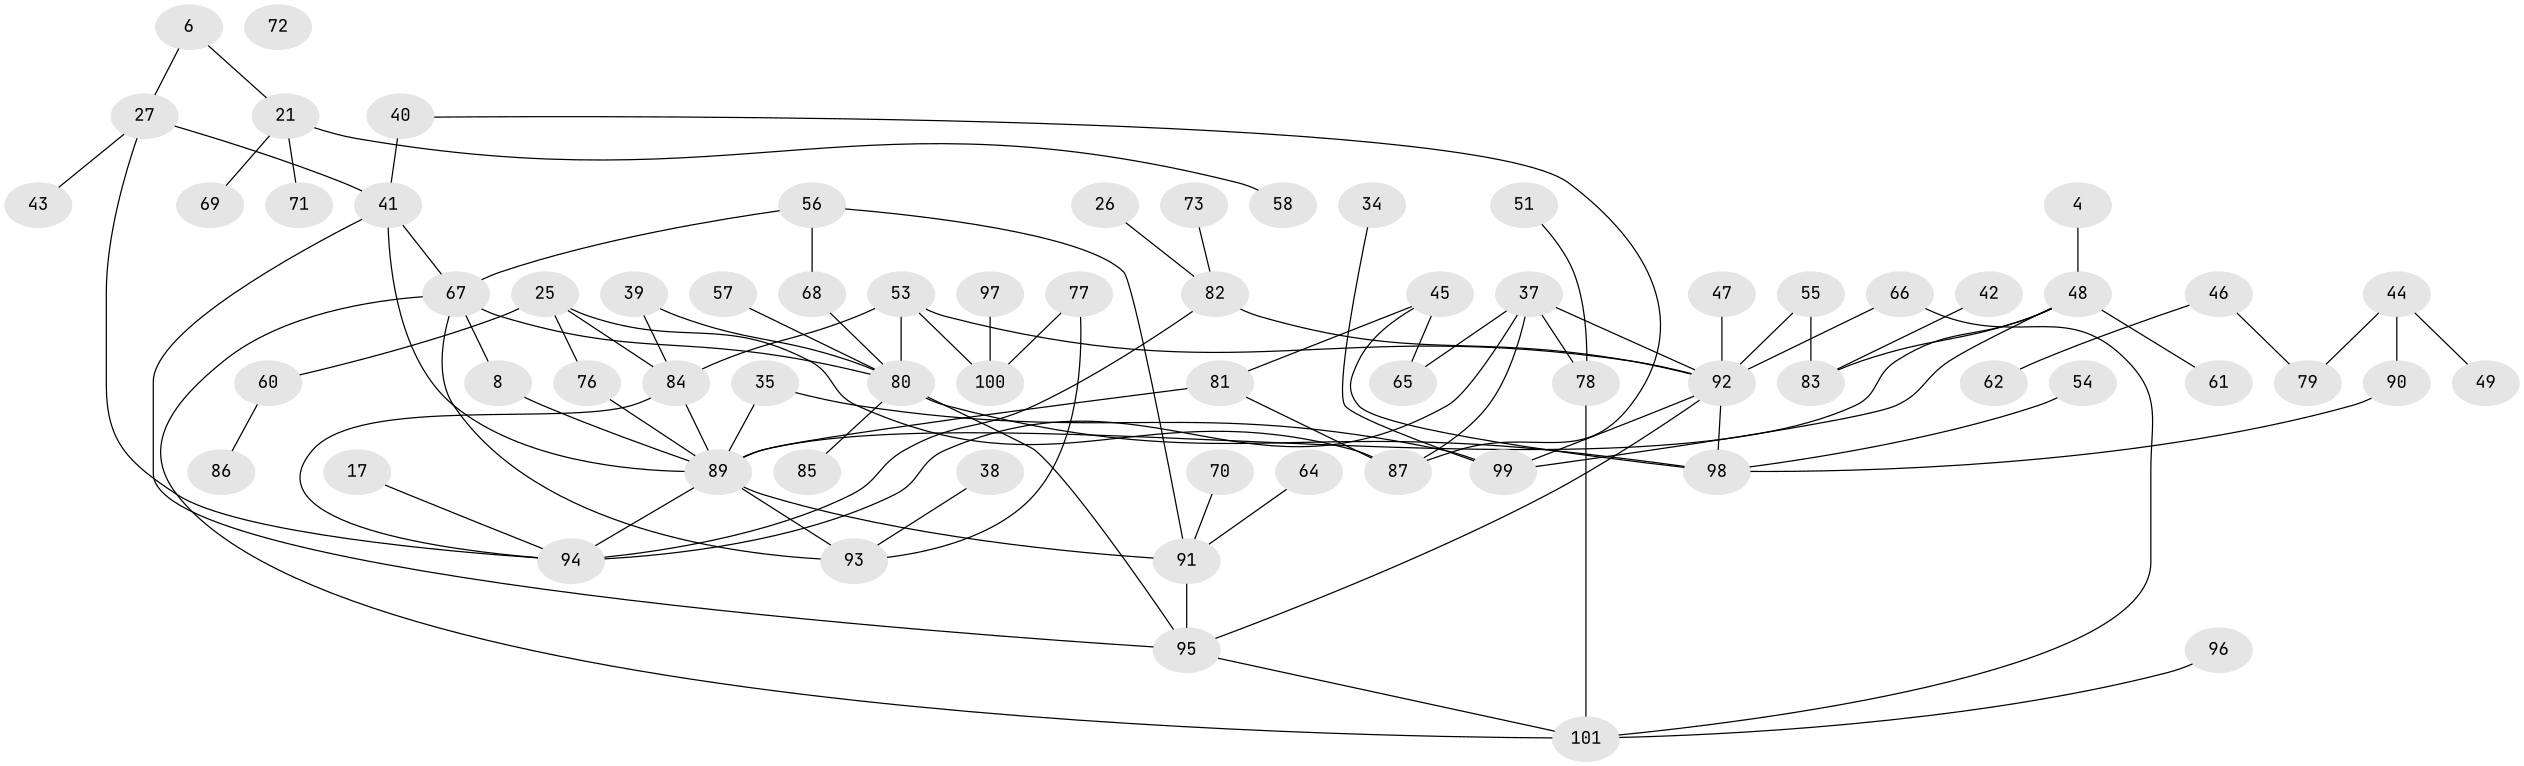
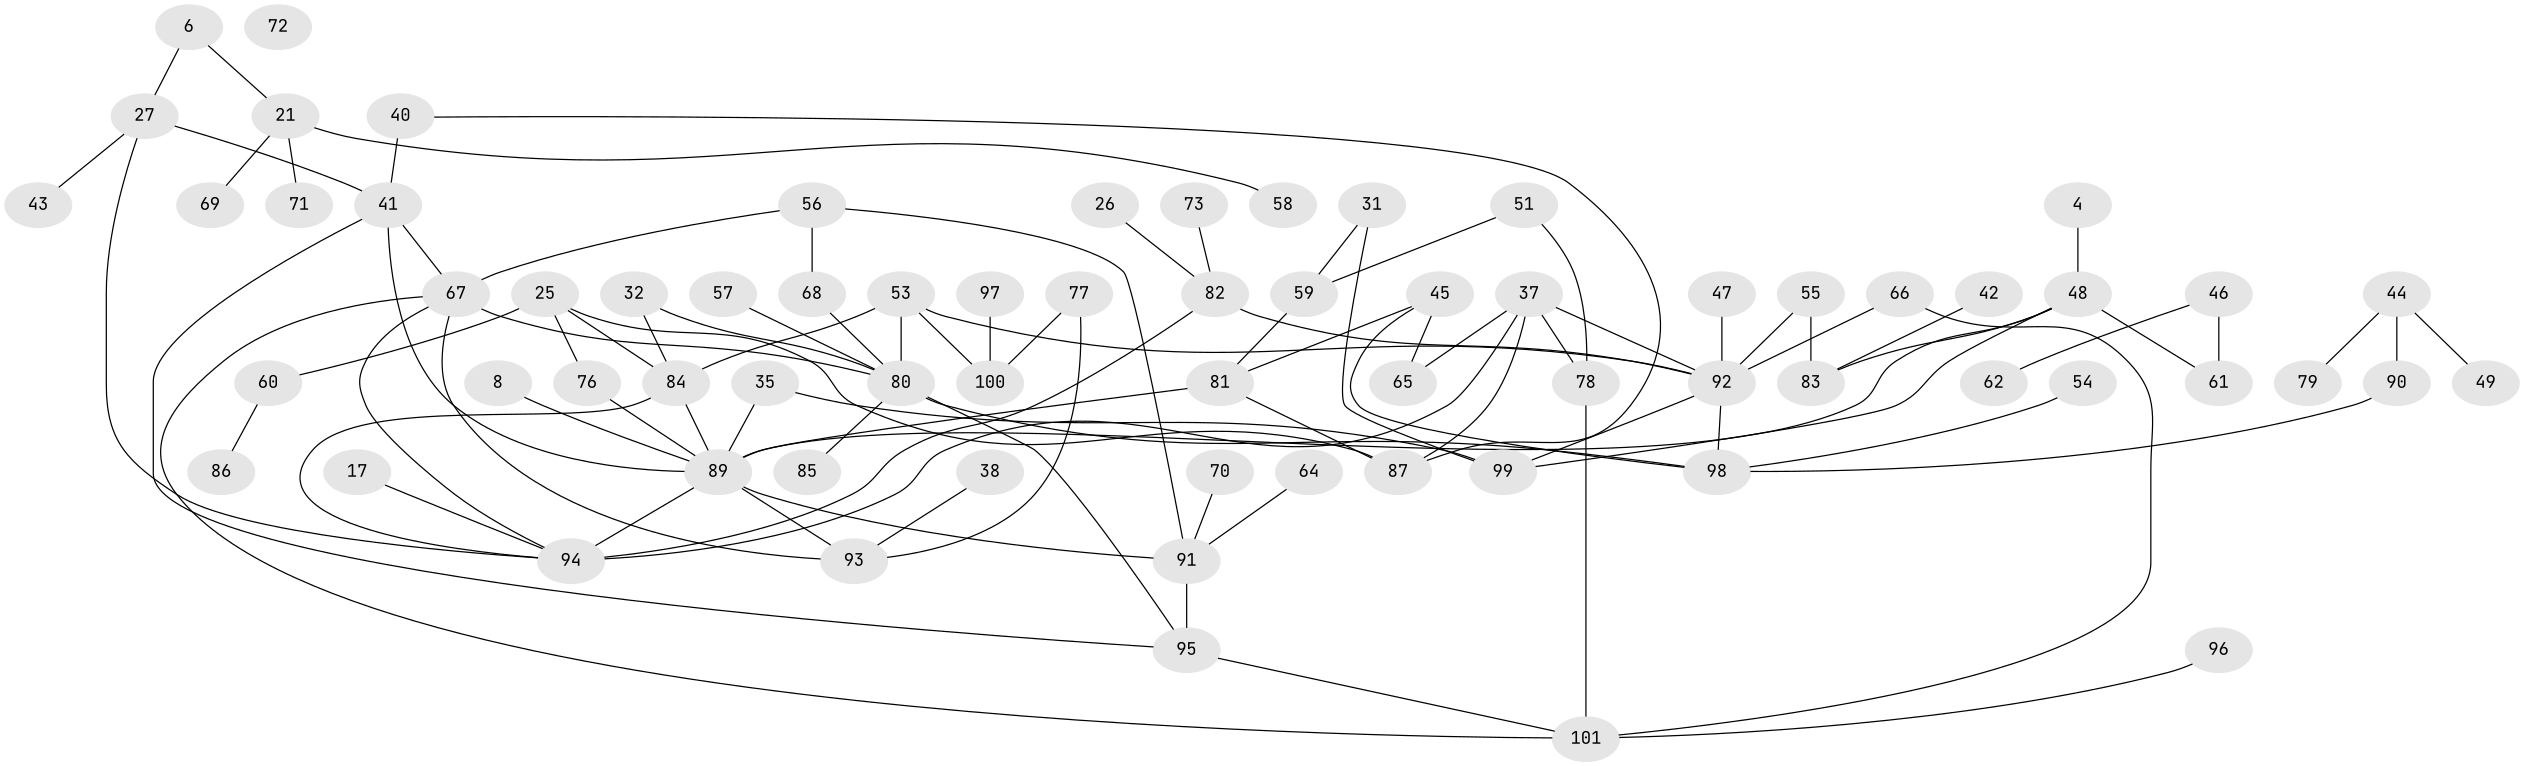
(1372, 205) -> (1372, 205)
(634, 294) -> (634, 294)
none -> (1304, 294)
(477, 338) -> (397, 445)
(2263, 339) -> (2219, 339)
(1465, 535) -> none
